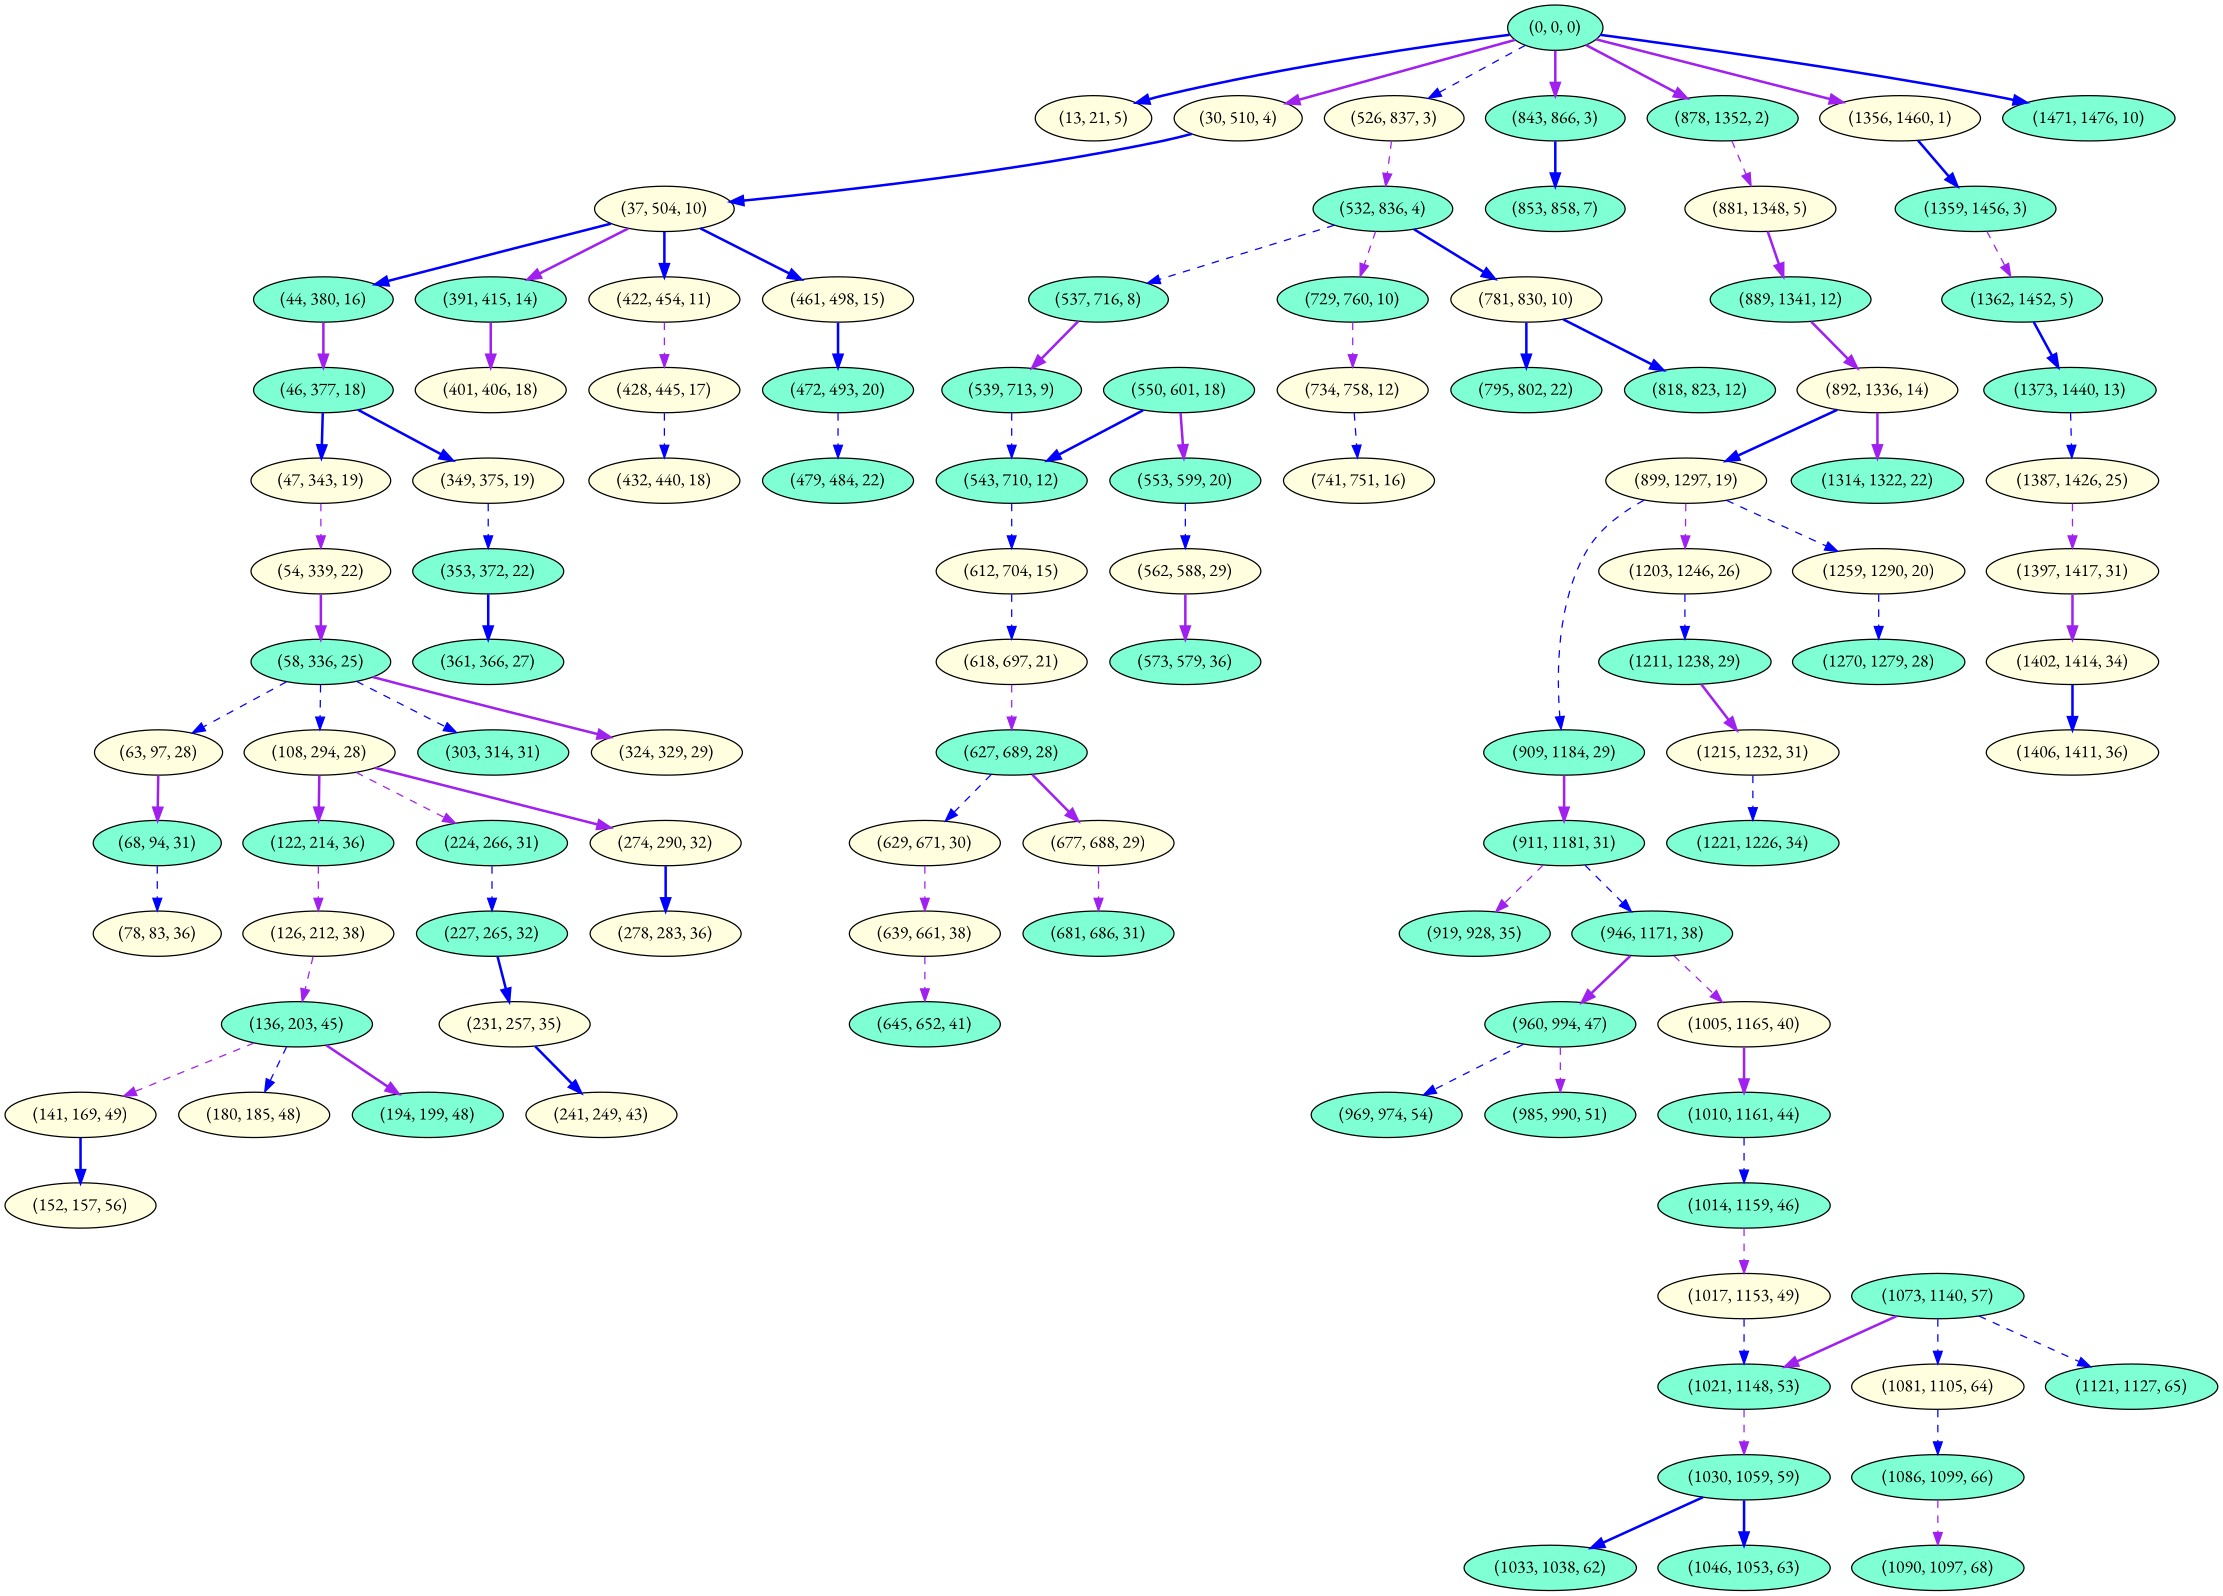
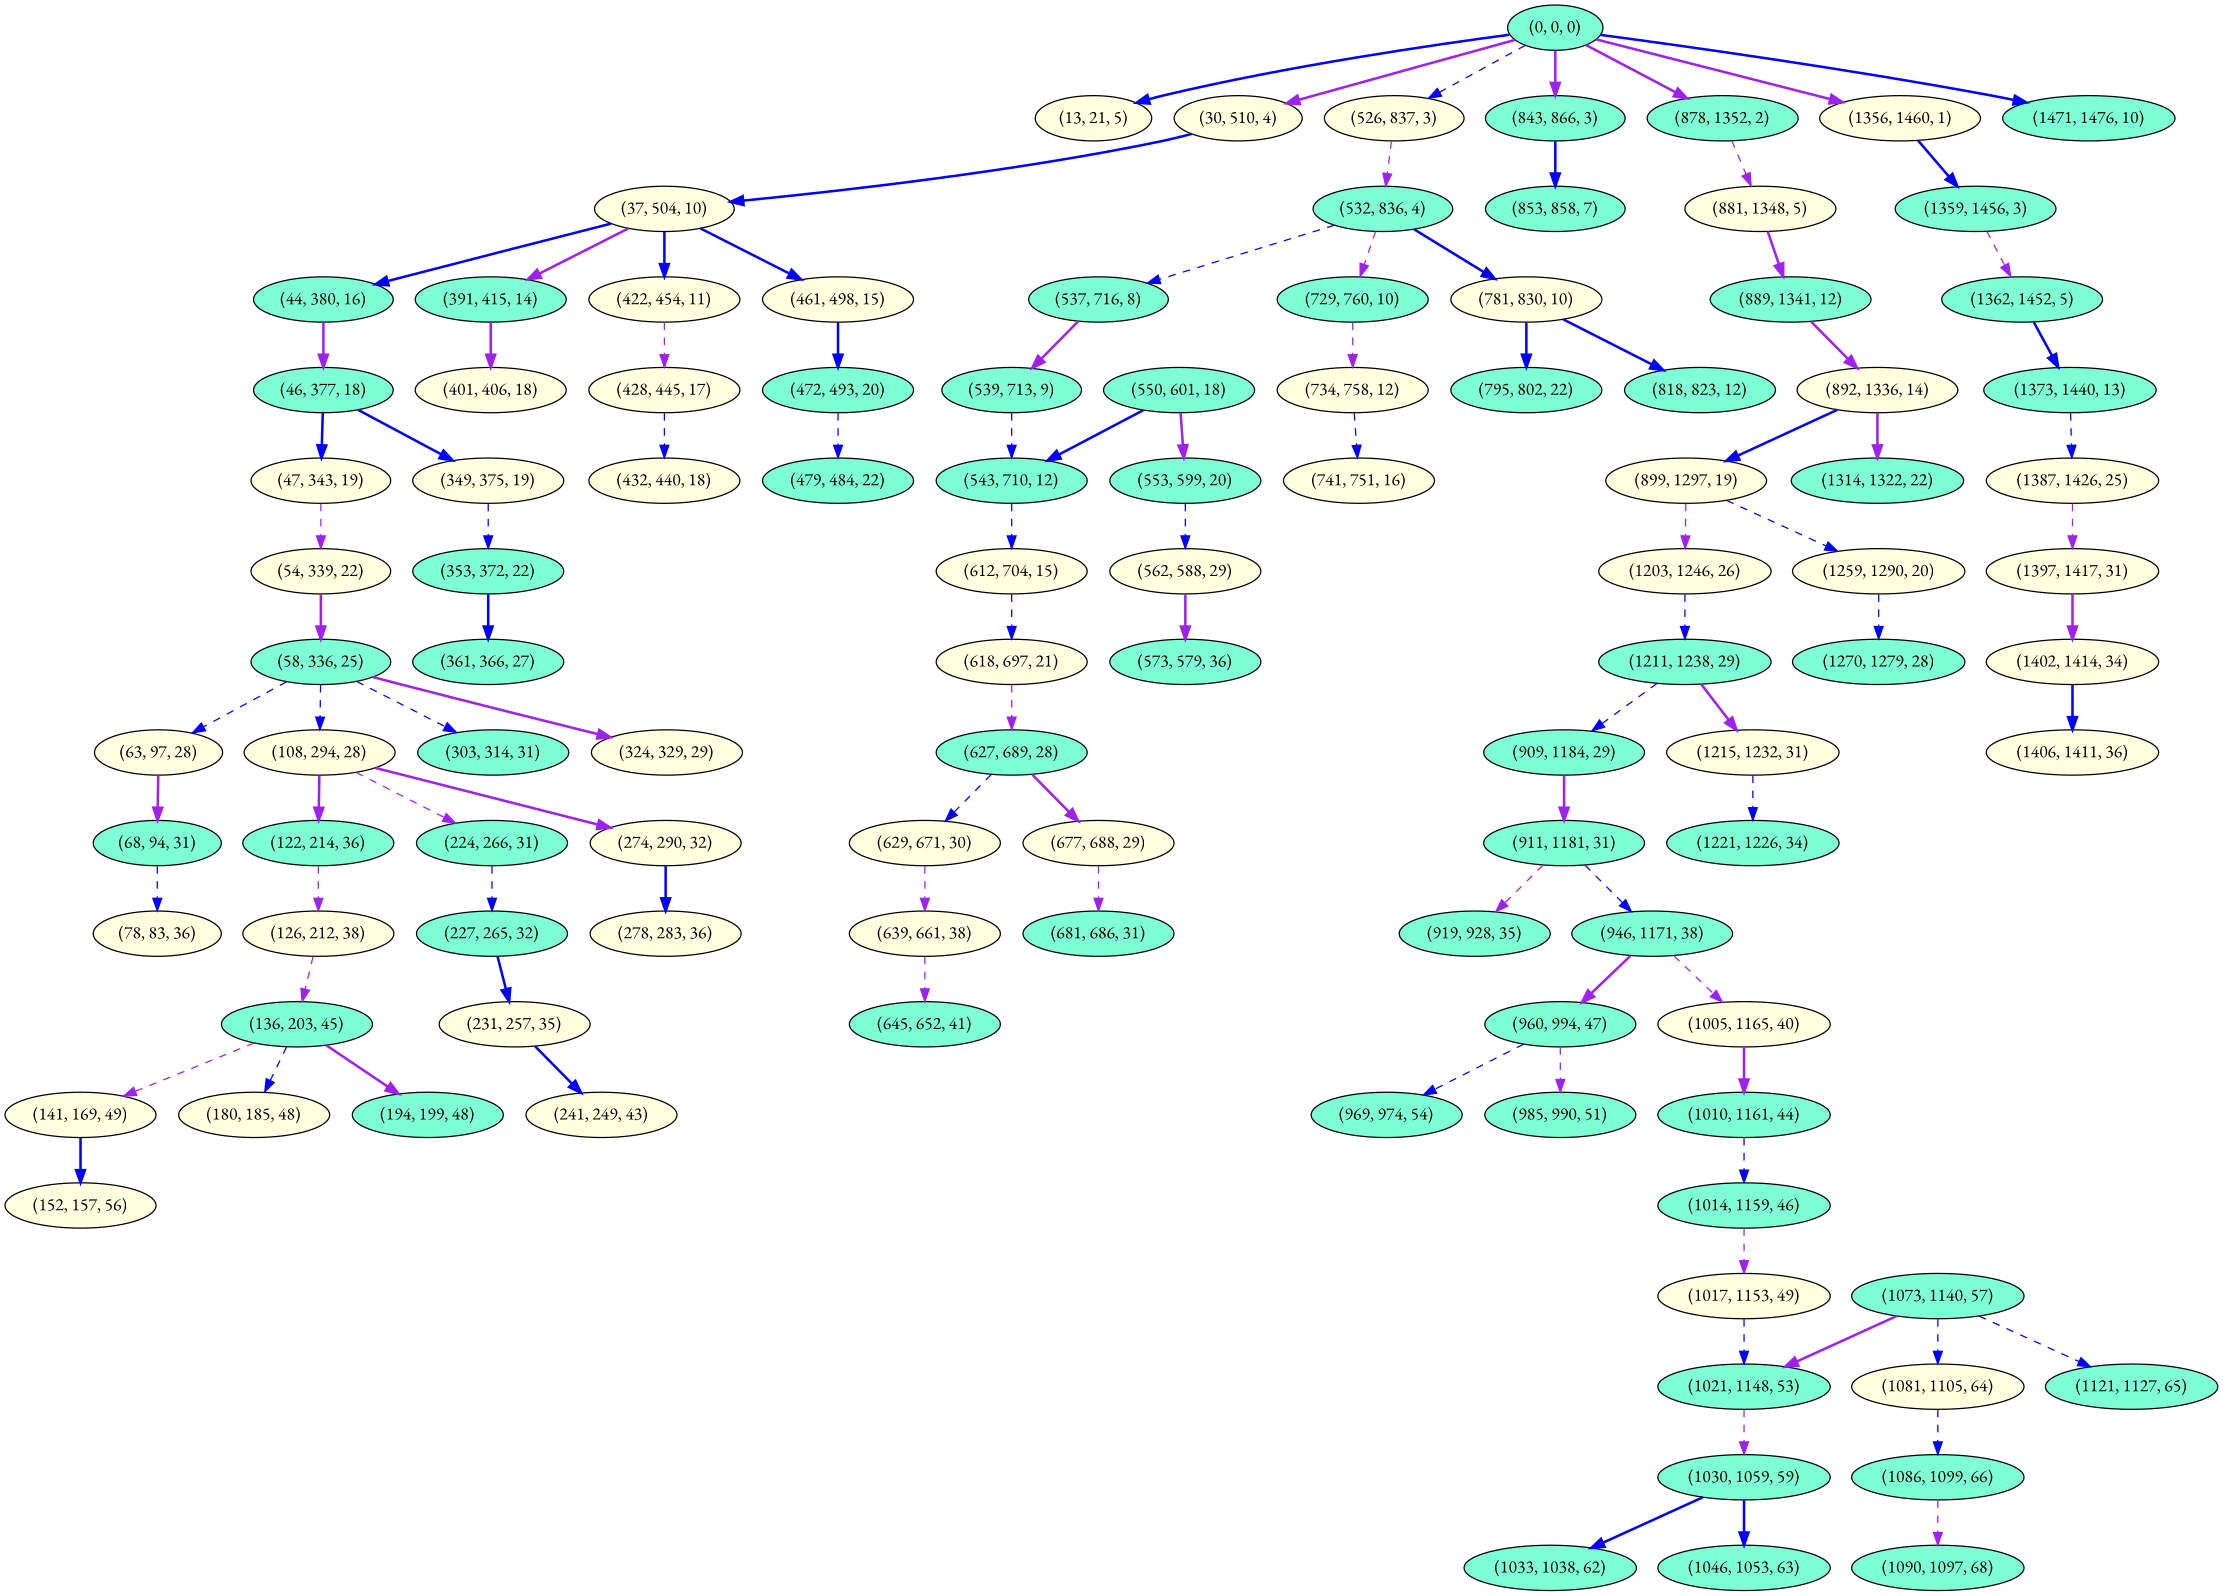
(1569, 594) -> (1630, 703)
